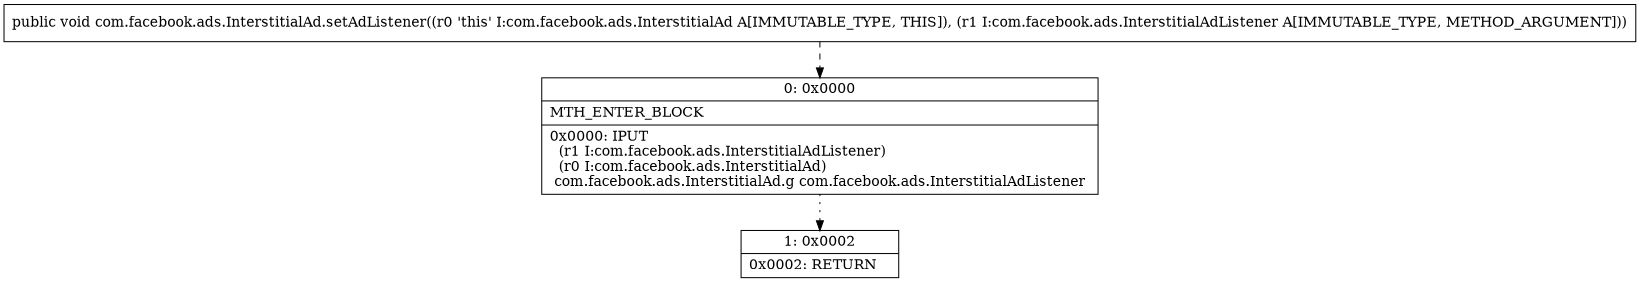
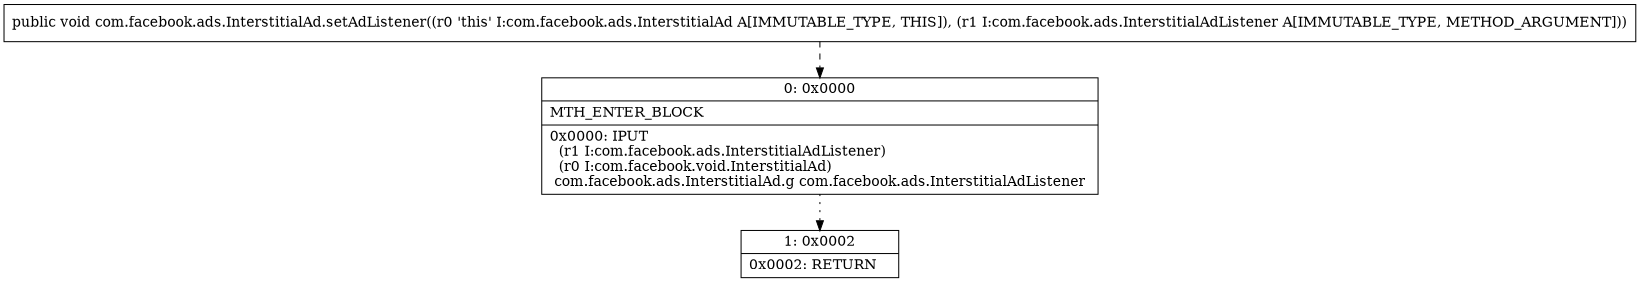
(688, 167) -> (691, 167)
